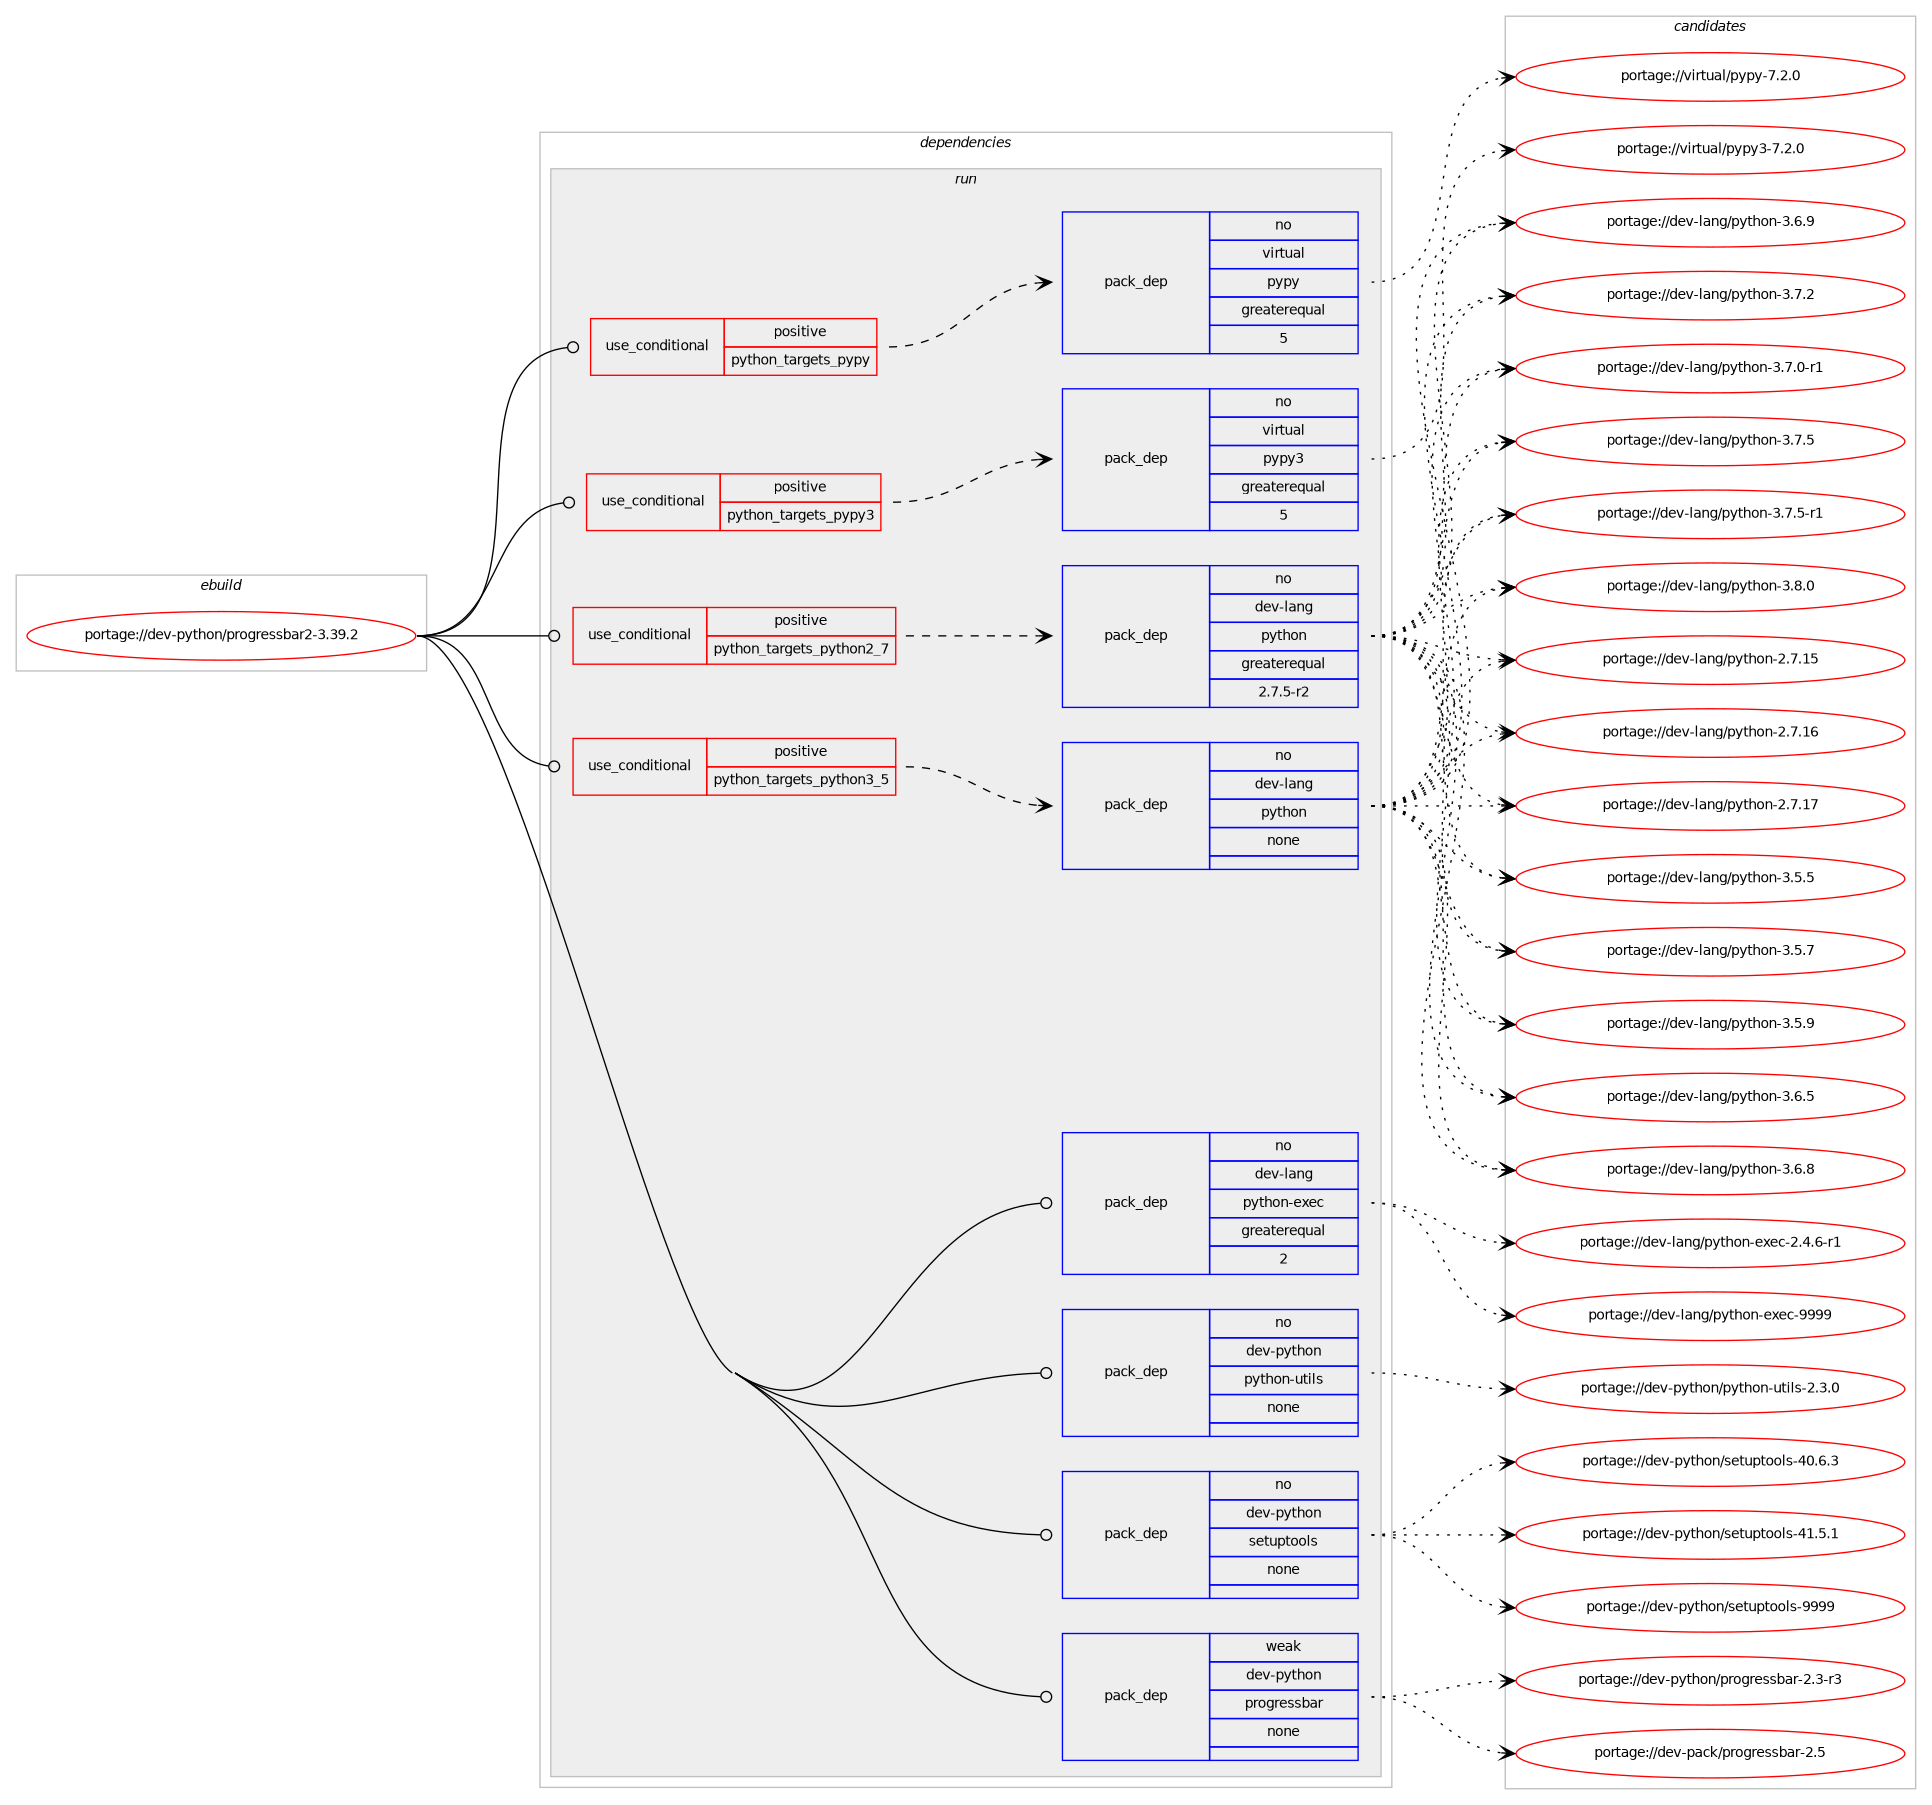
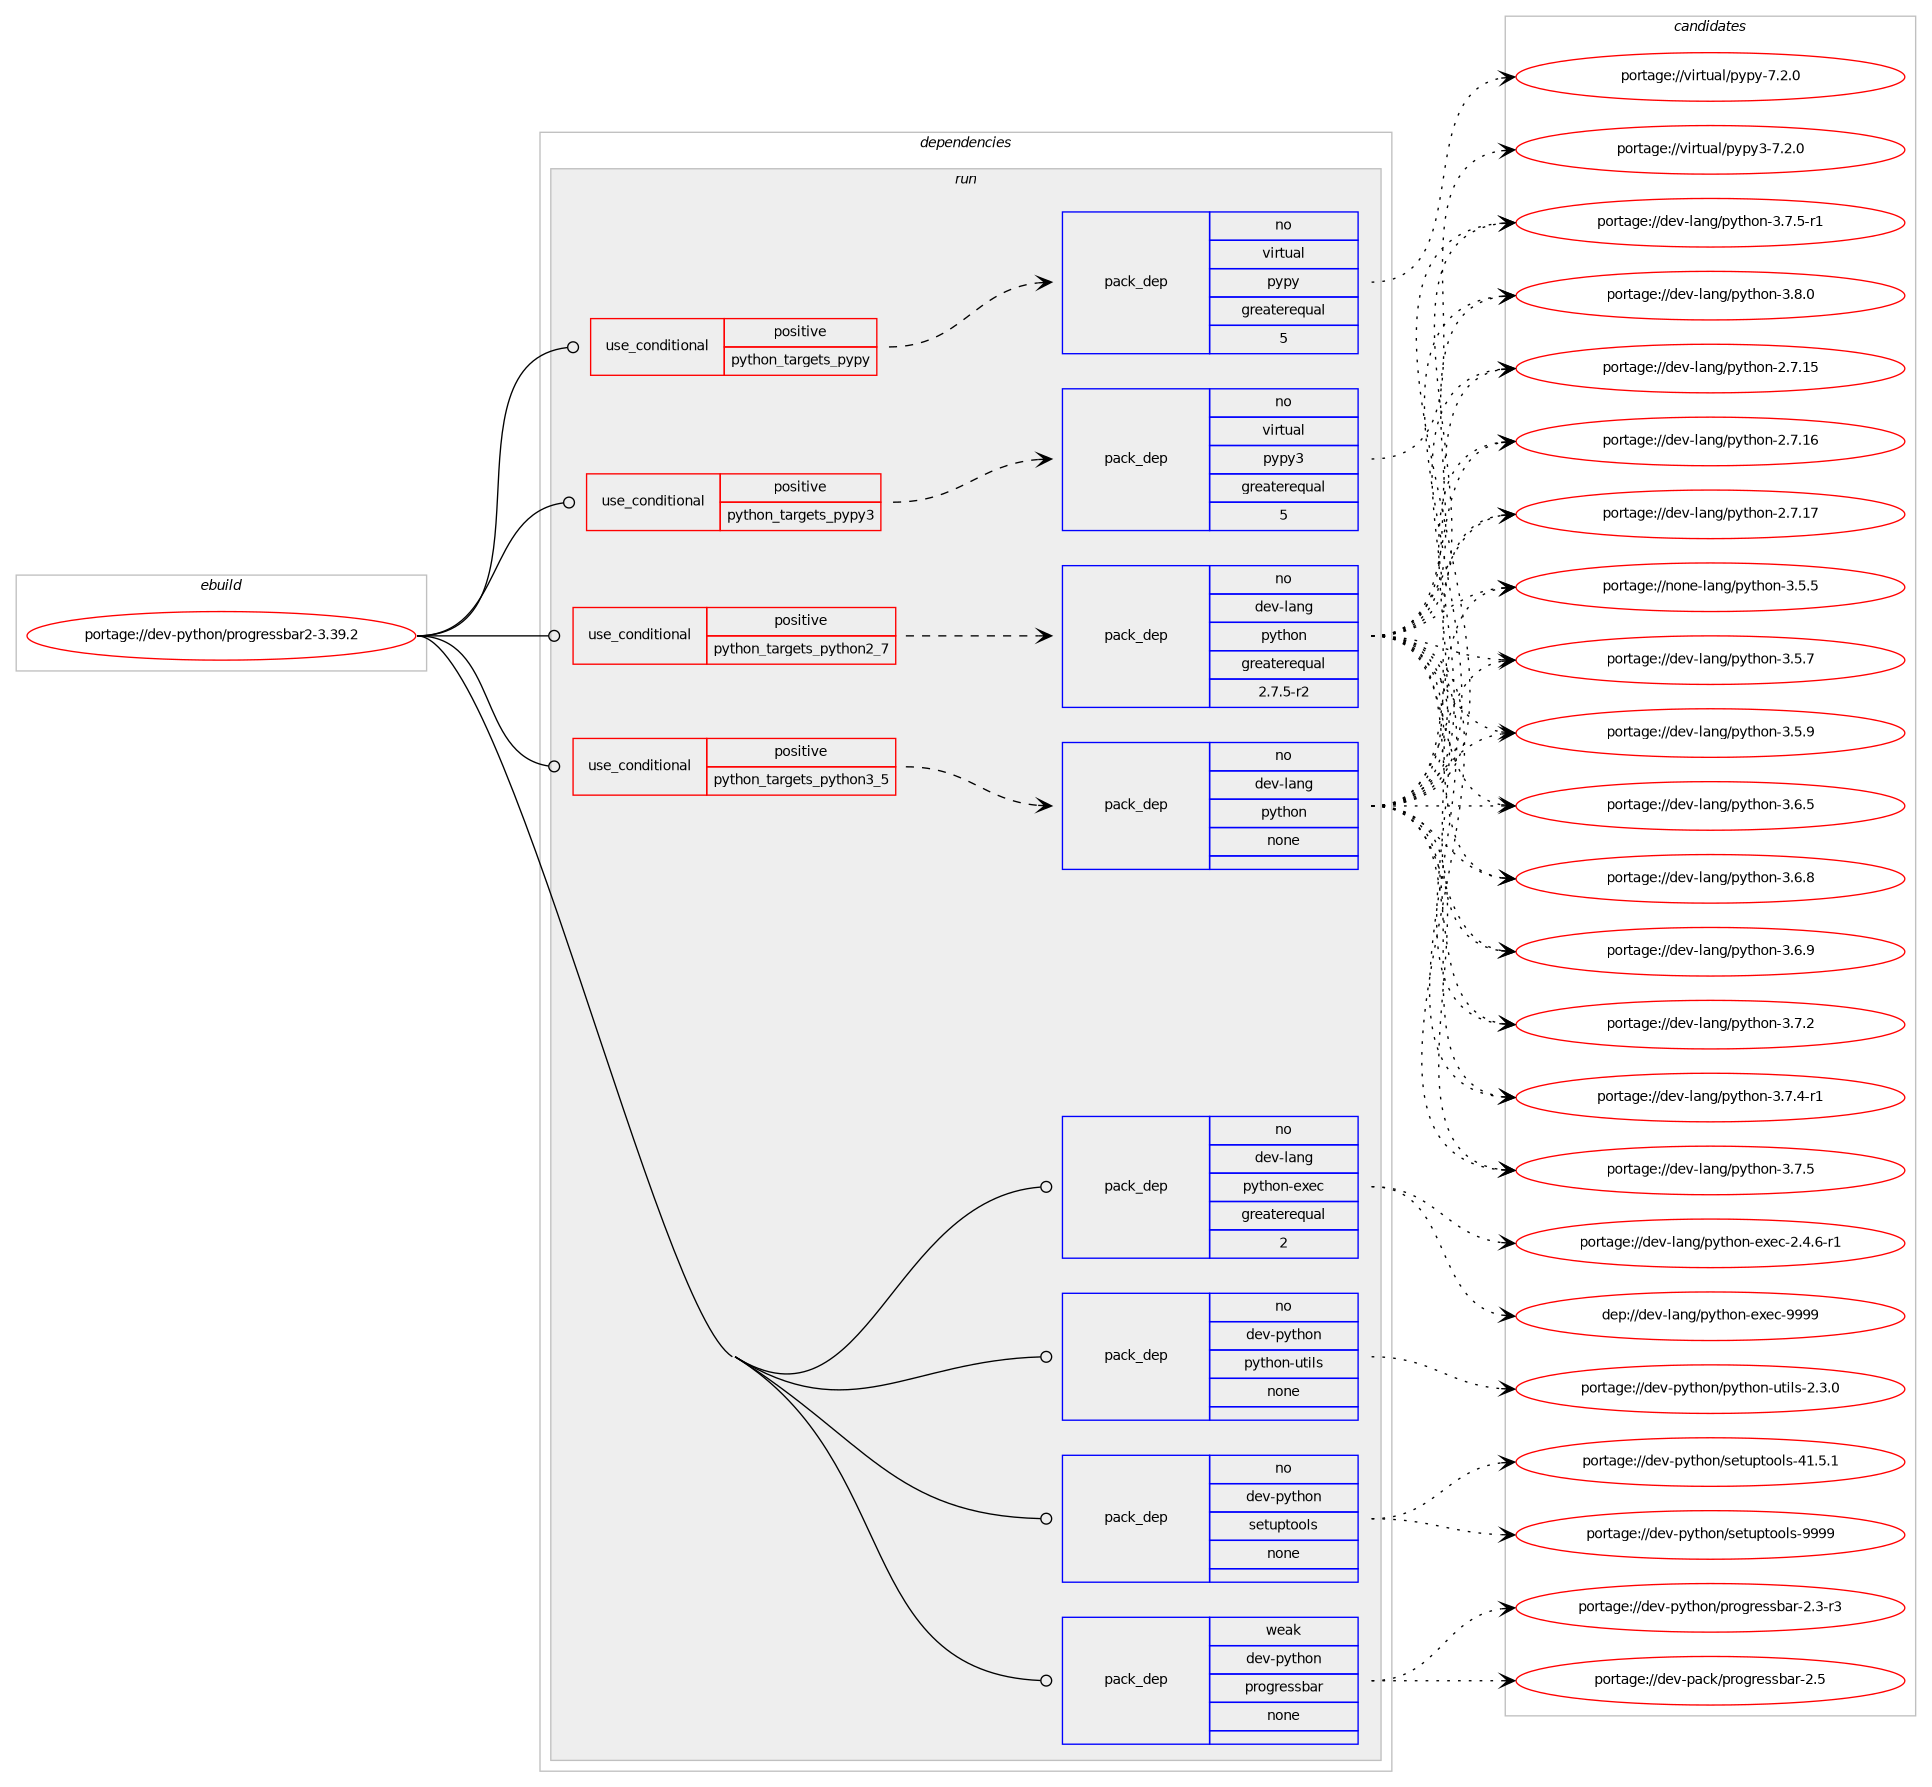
(1710, 369) -> (1710, 1098)
(1710, 879) -> (1710, 587)
(1710, 1316) -> (1710, 1316)
(1710, 1462) -> none
